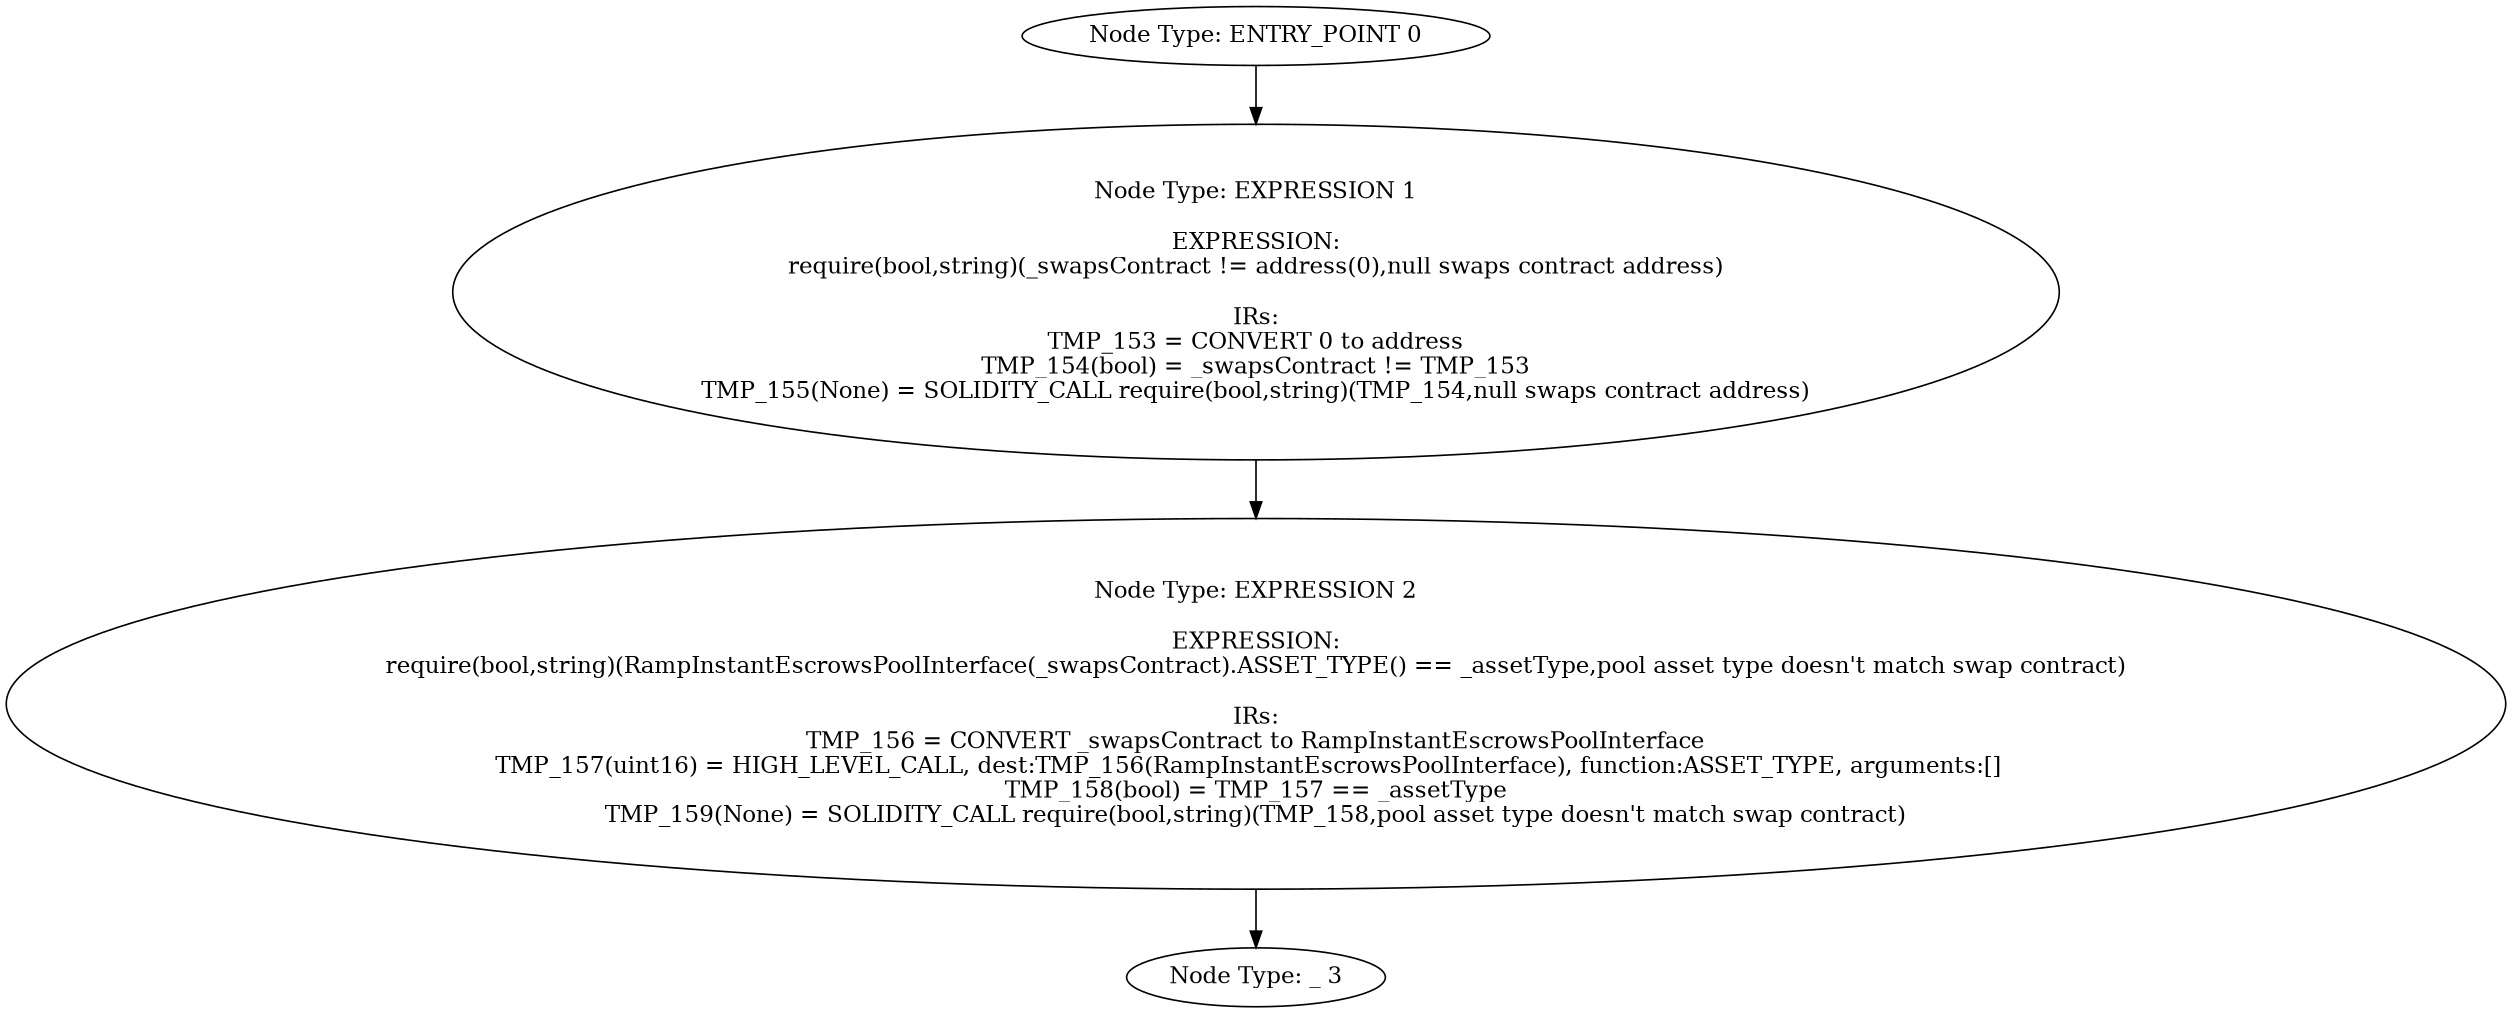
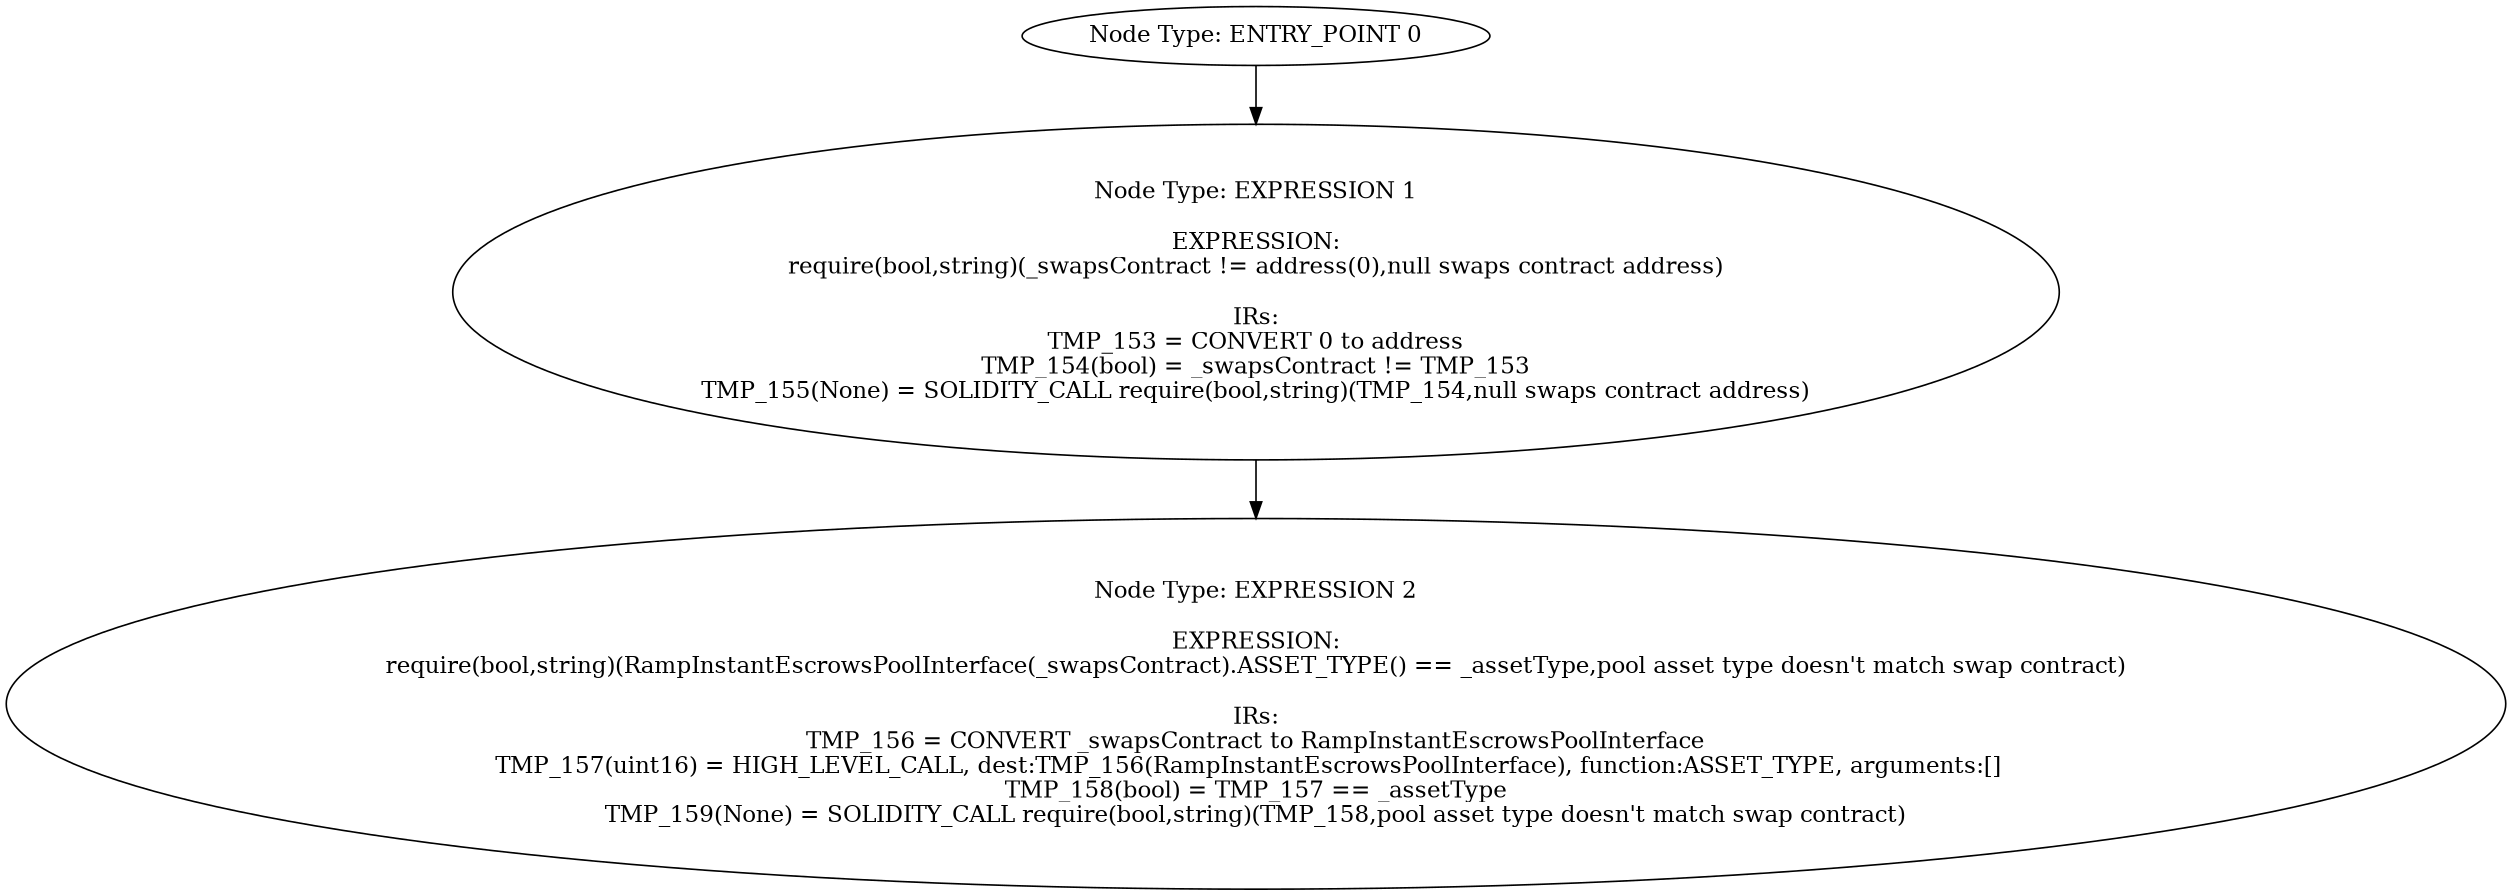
(1256, 977) -> none
